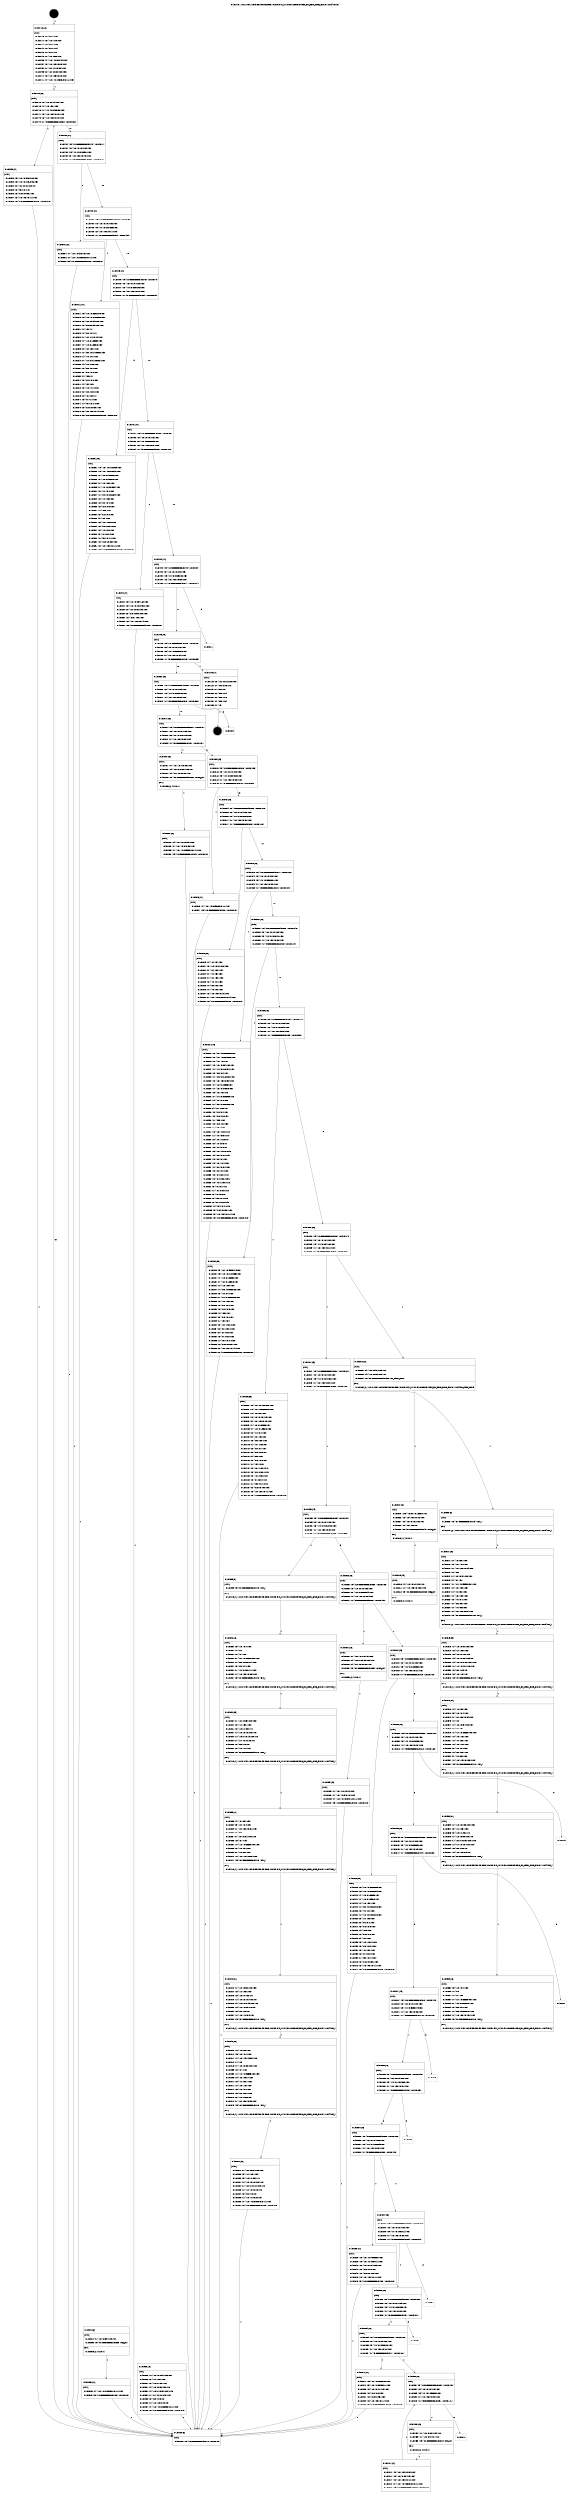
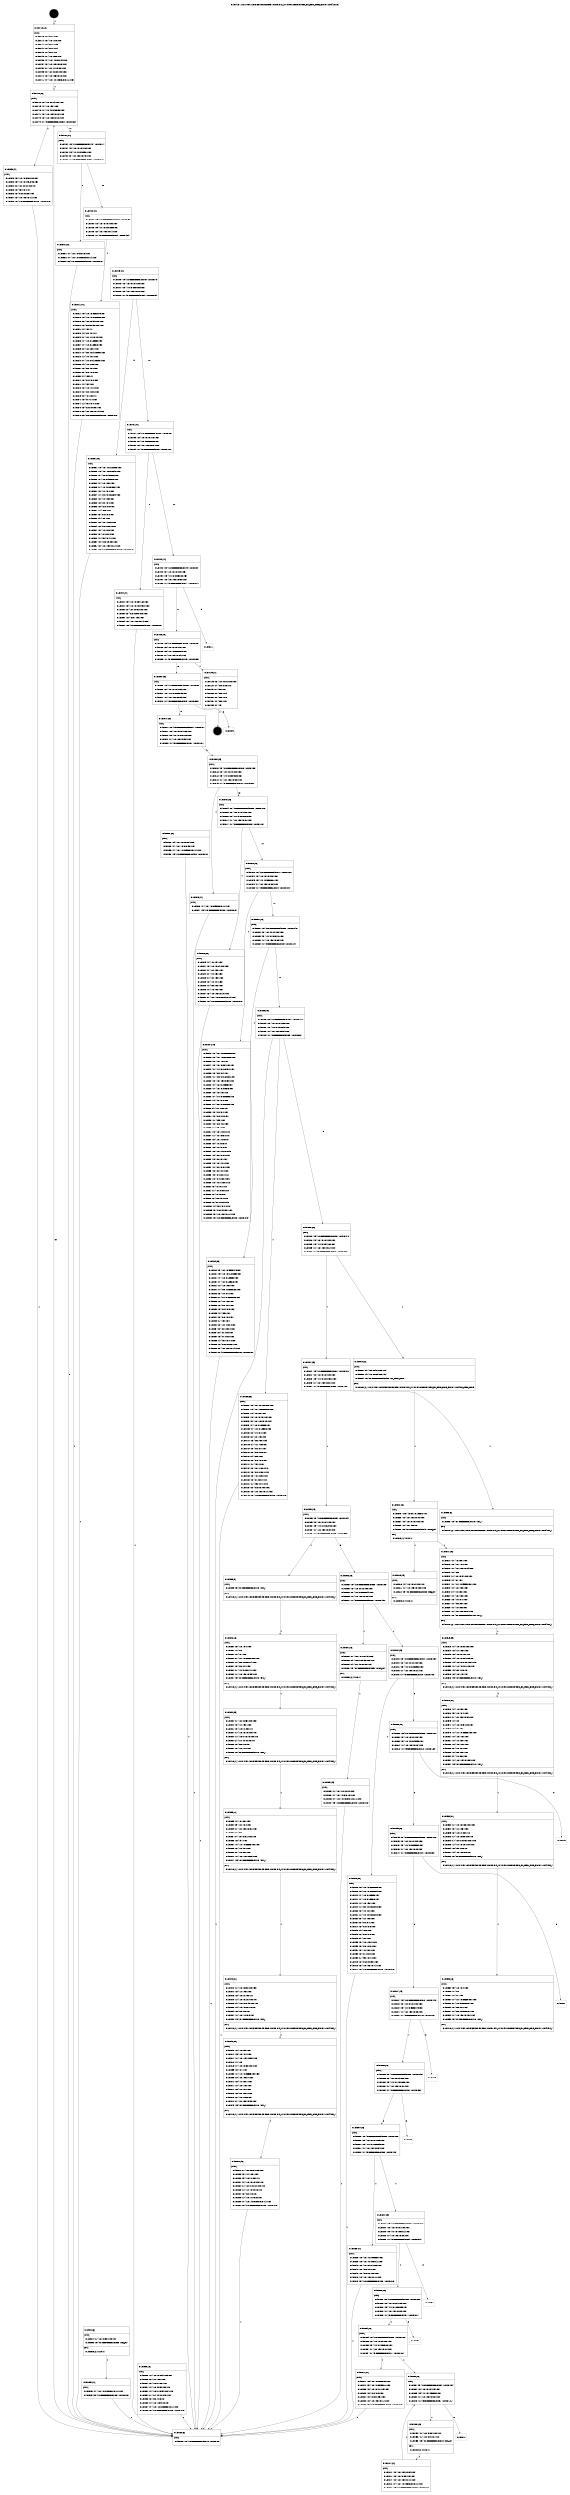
(121, 253) -> none
(182, 772) -> none
(496, 1541) -> (442, 1544)
(204, 1825) -> (215, 1731)
